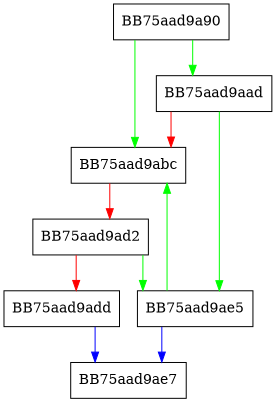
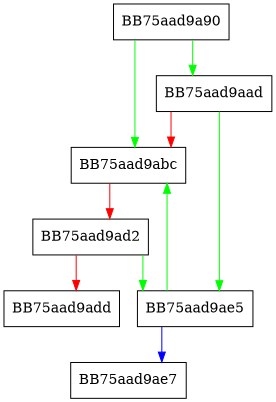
(95, 339) -> none
